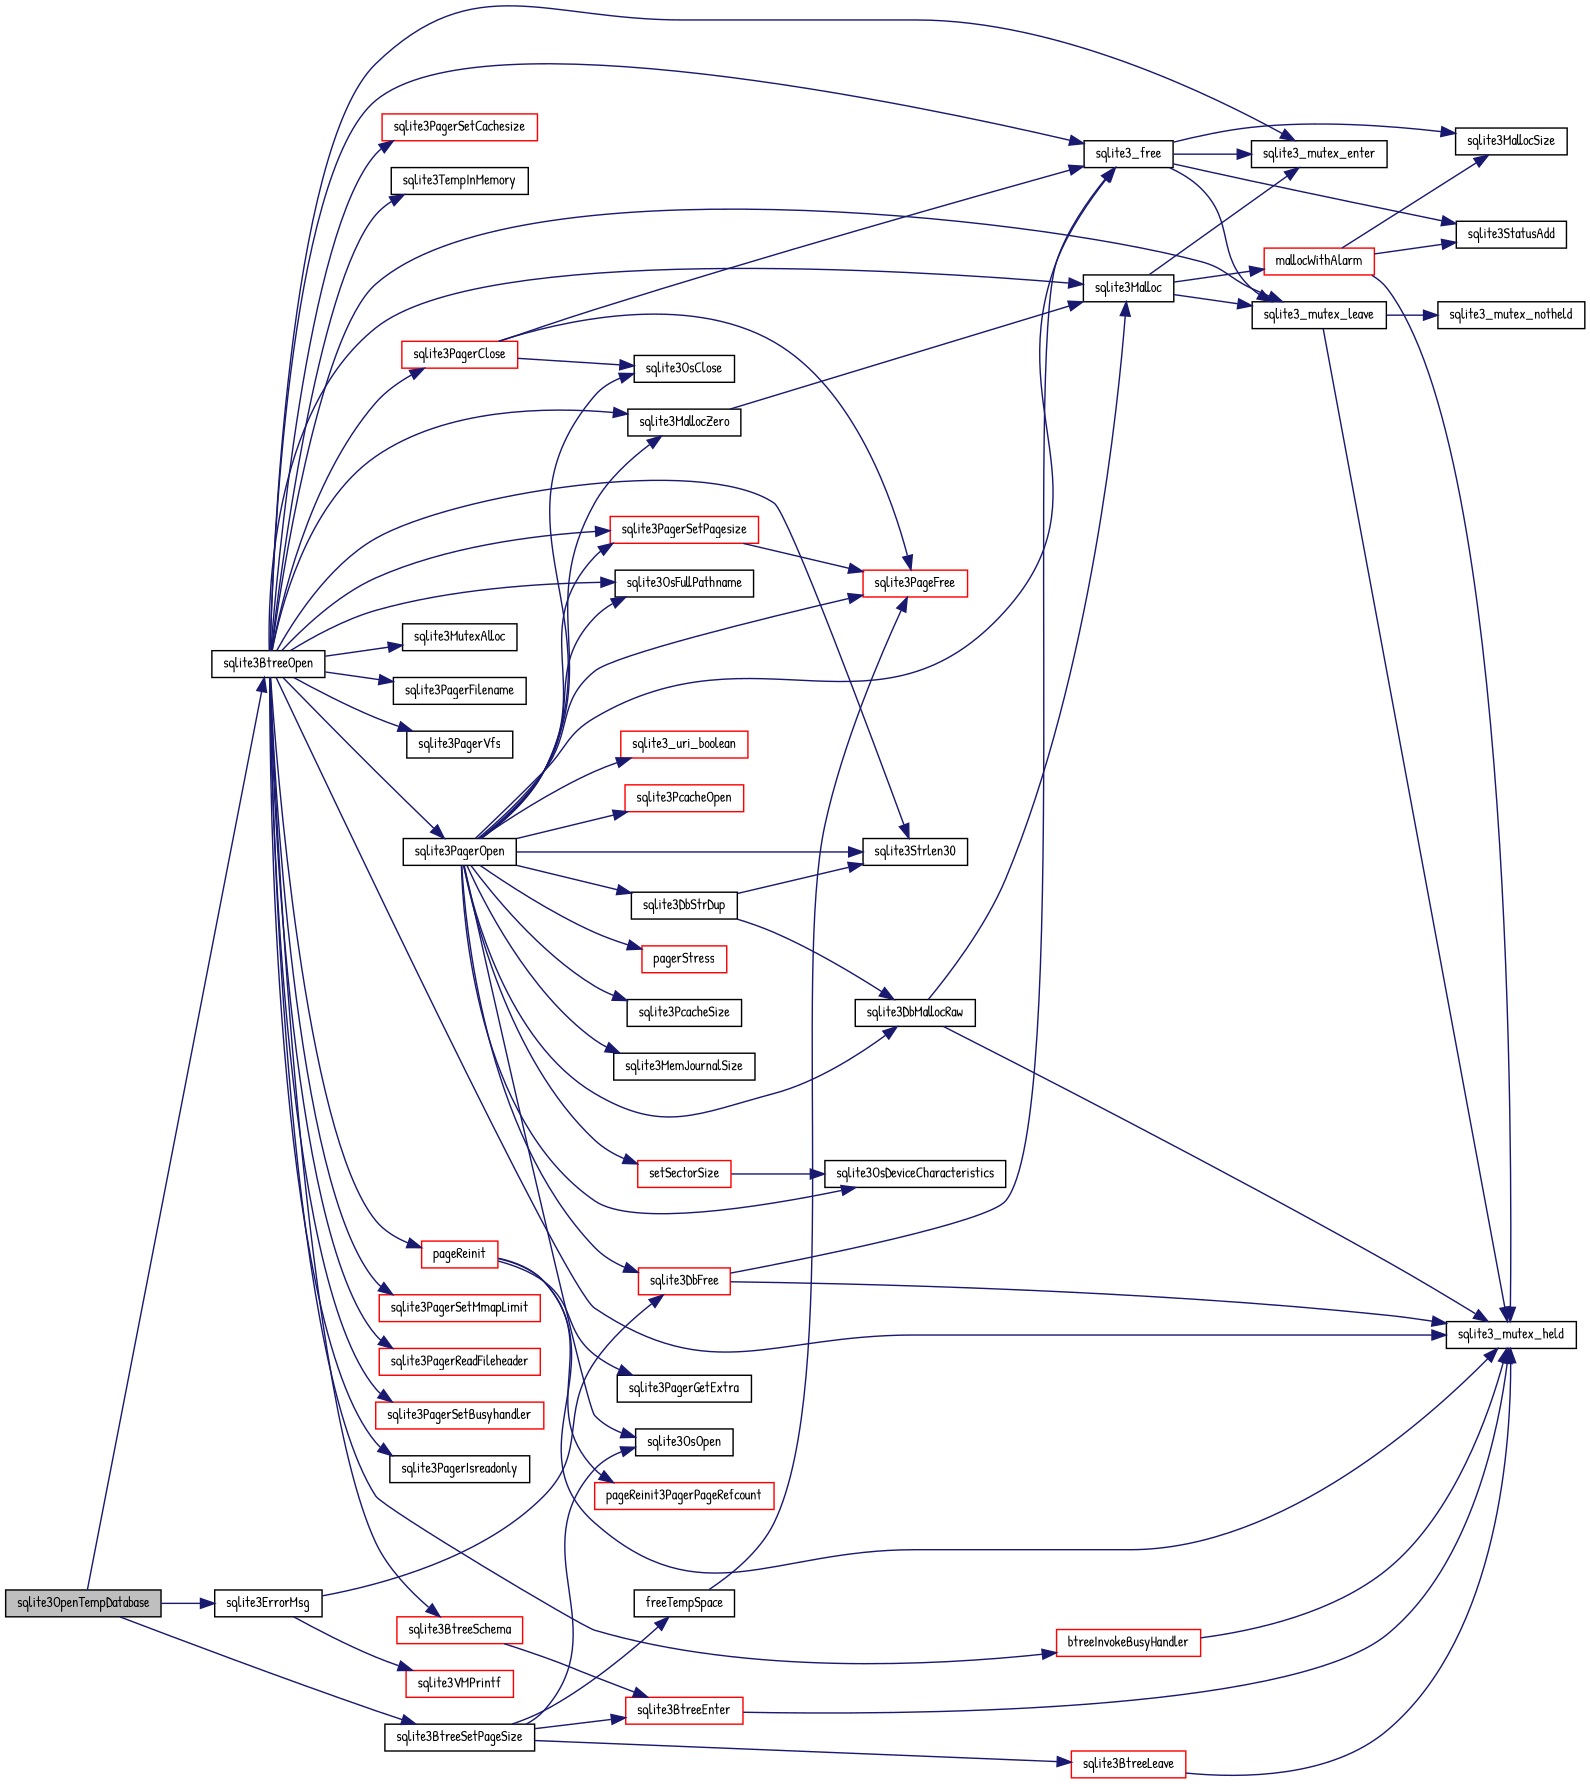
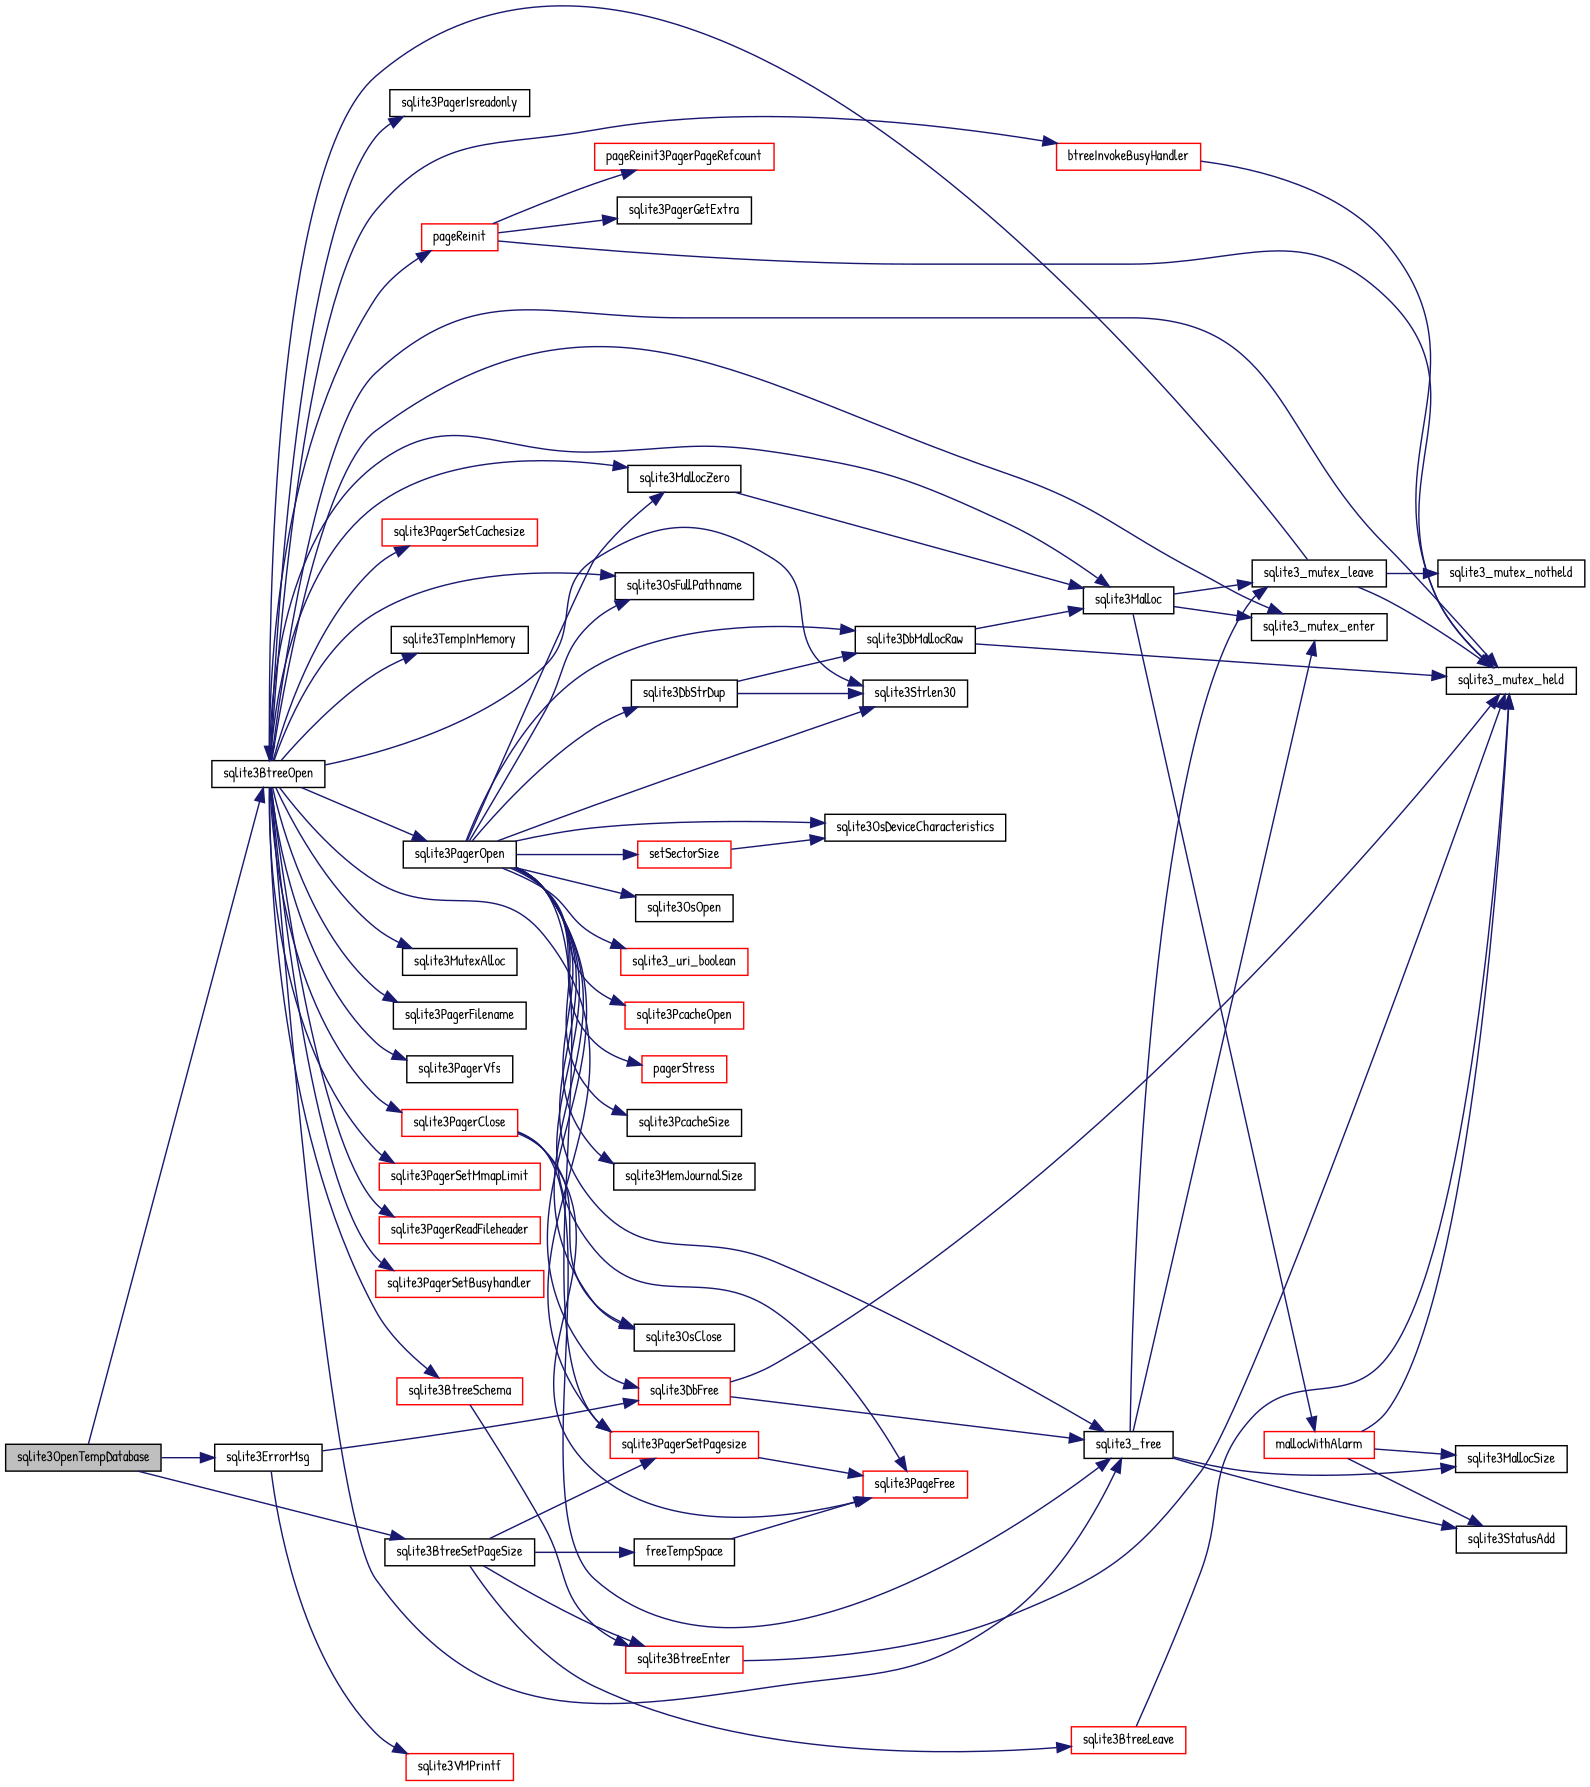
(630, 213) -> (594, 15)
(568, 1585) -> (558, 1505)
